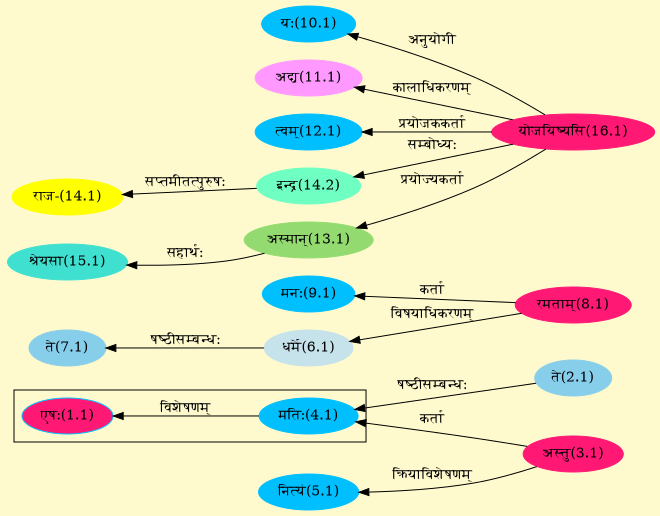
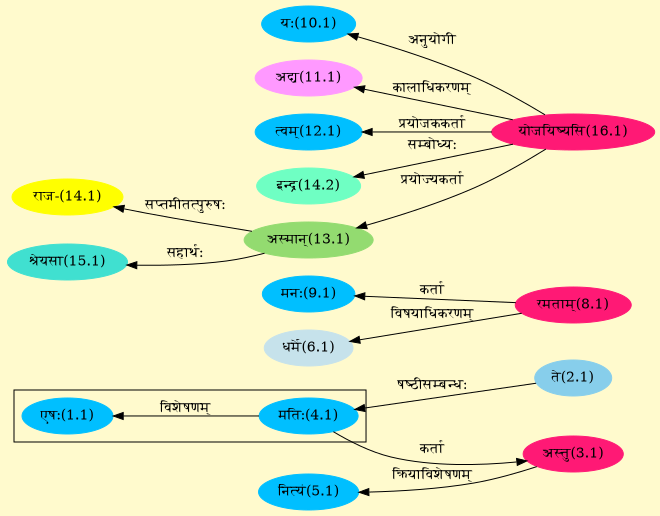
(195, 191) -> (188, 221)
(68, 348) -> none
(68, 416) -> (68, 416)
(447, 434) -> (422, 462)
